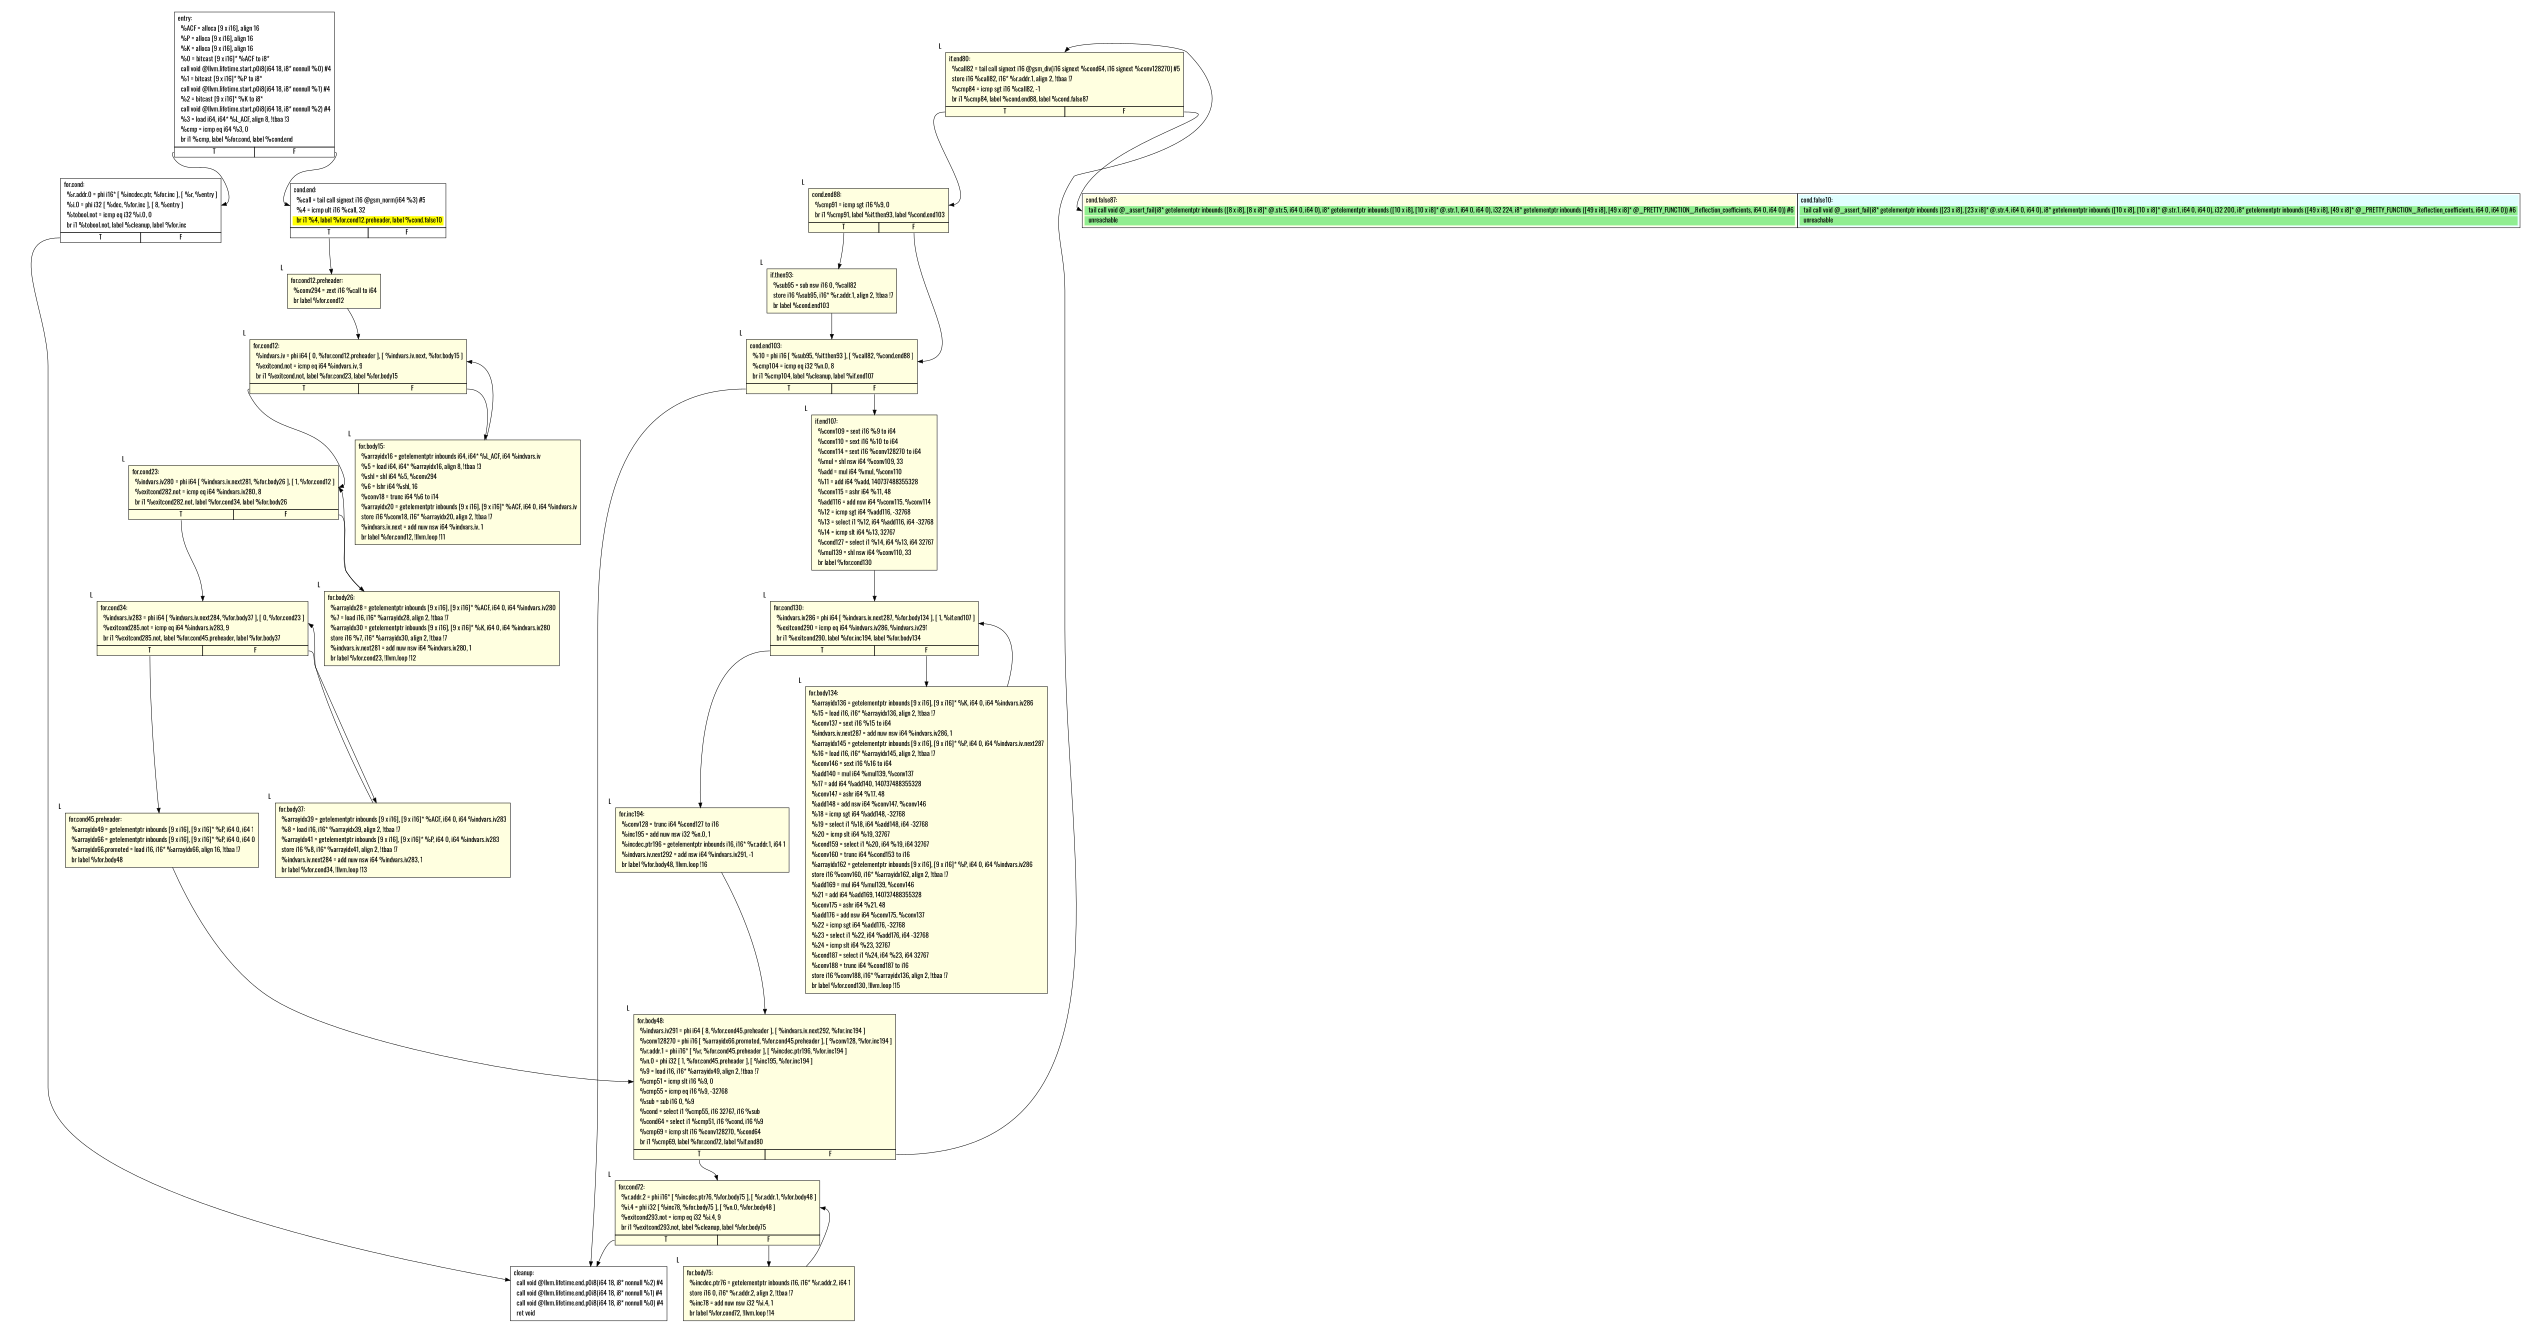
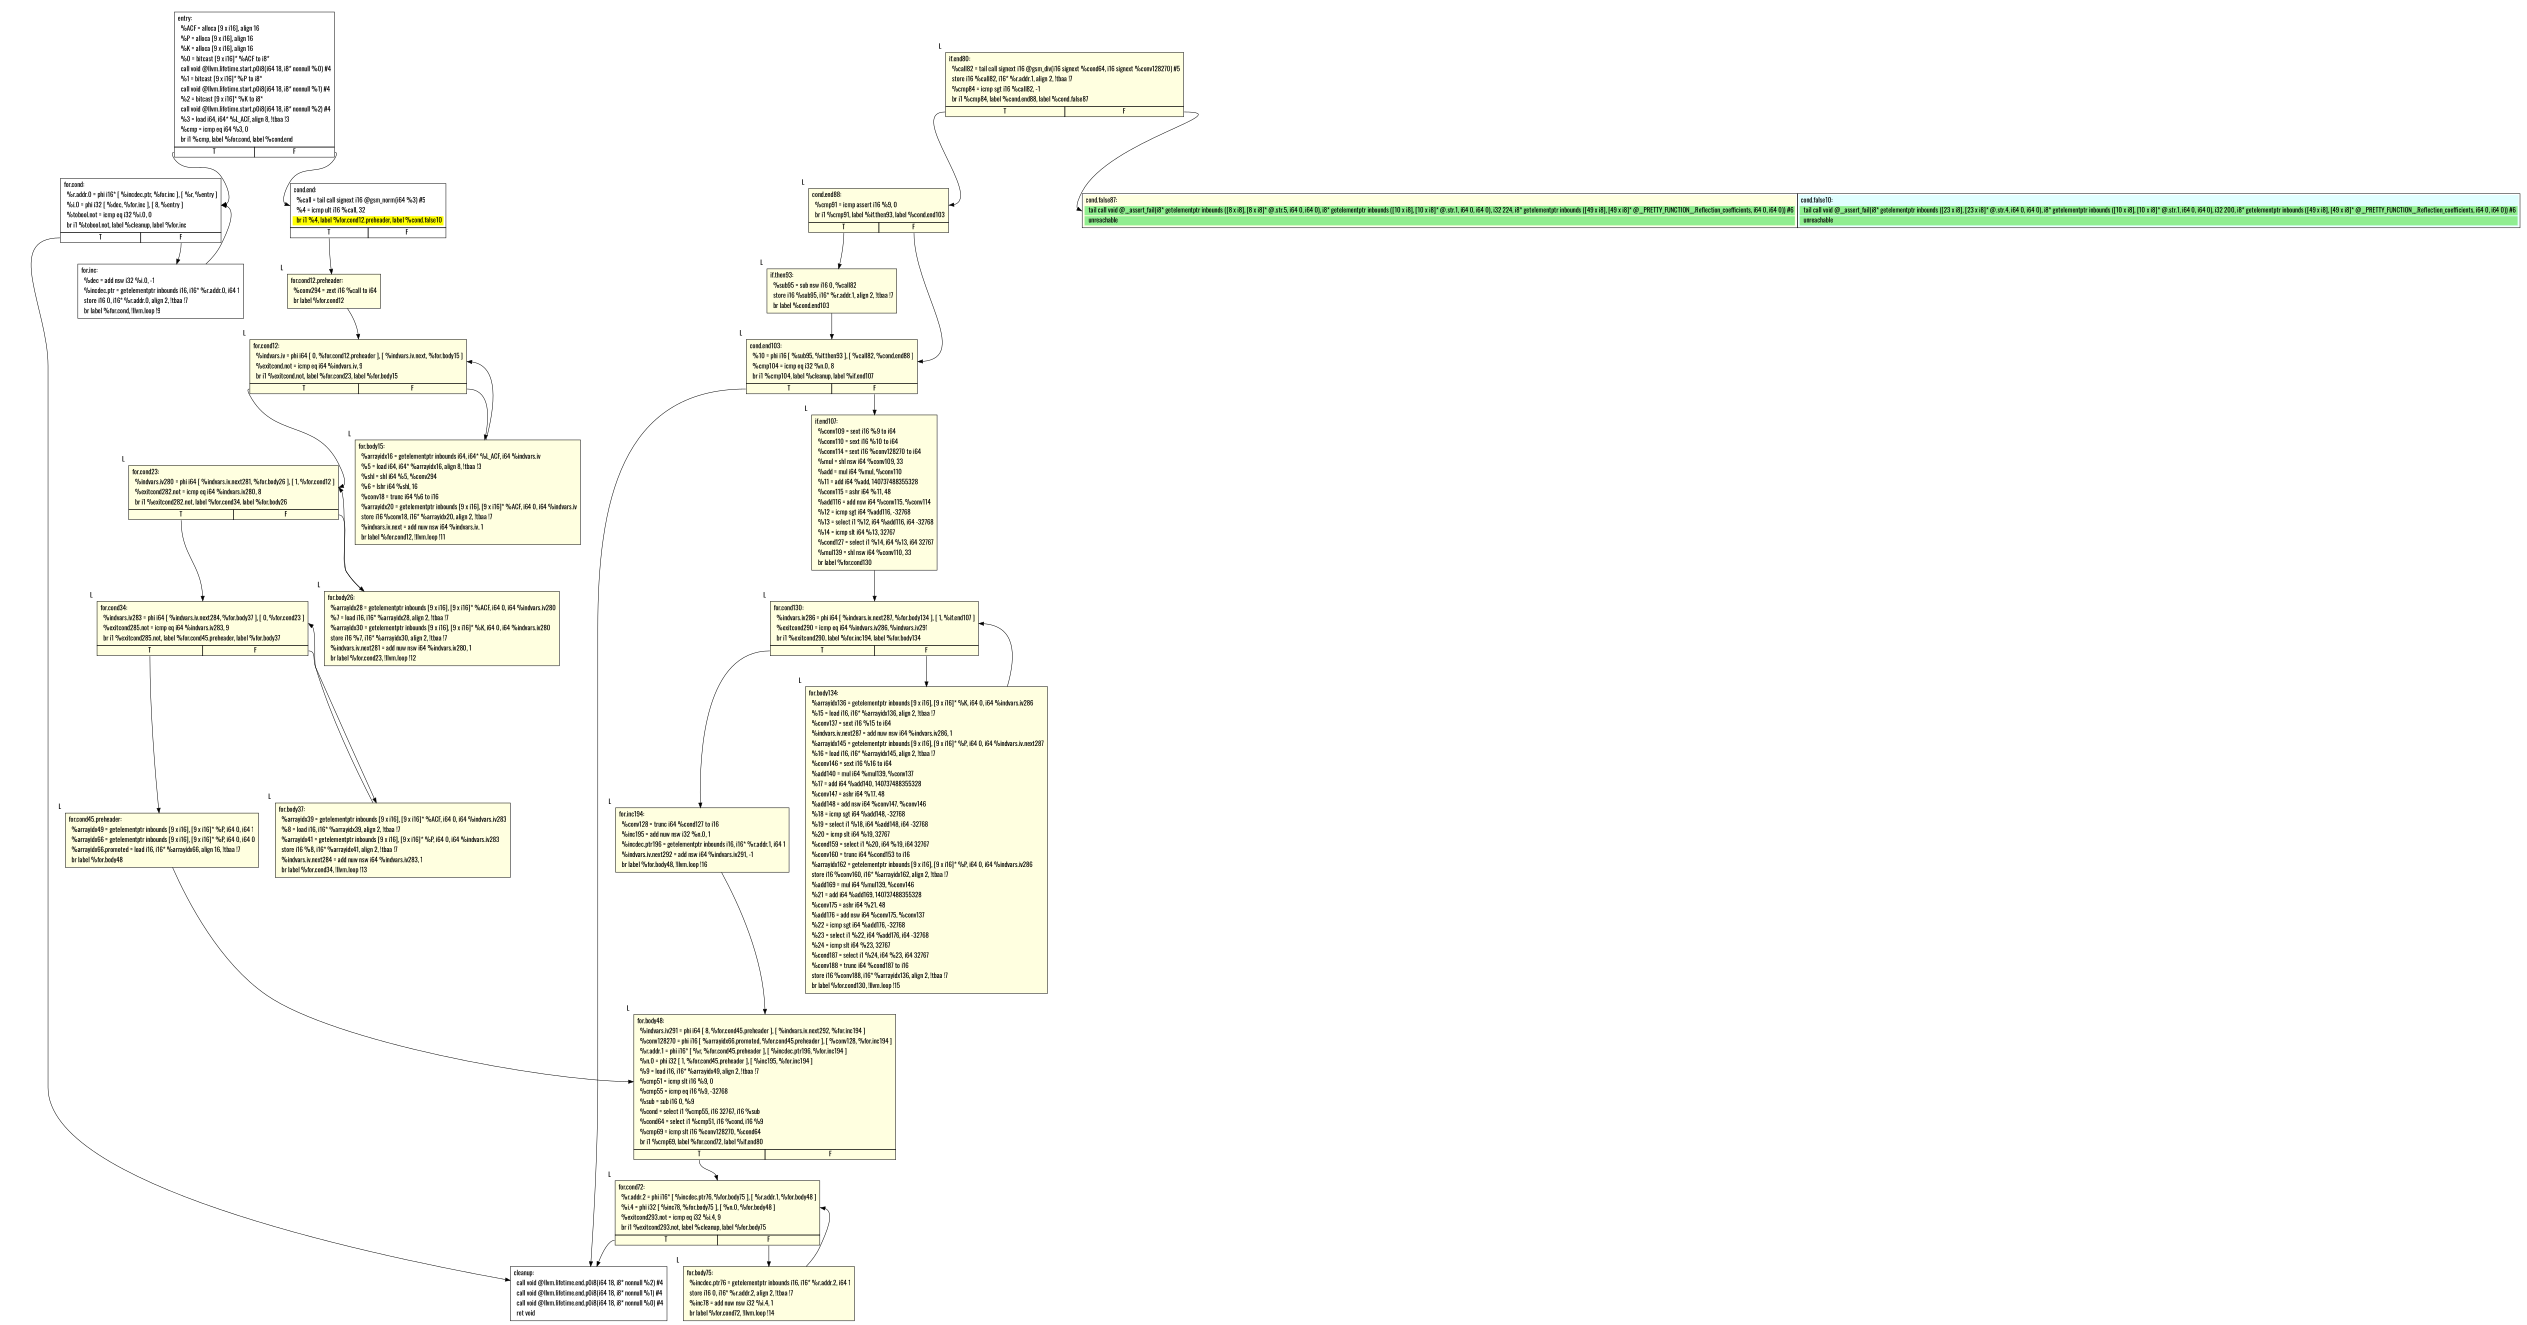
(851, 205) -> (855, 205)
none -> (160, 291)
(399, 497) -> (399, 497)
(1065, 545) -> none
